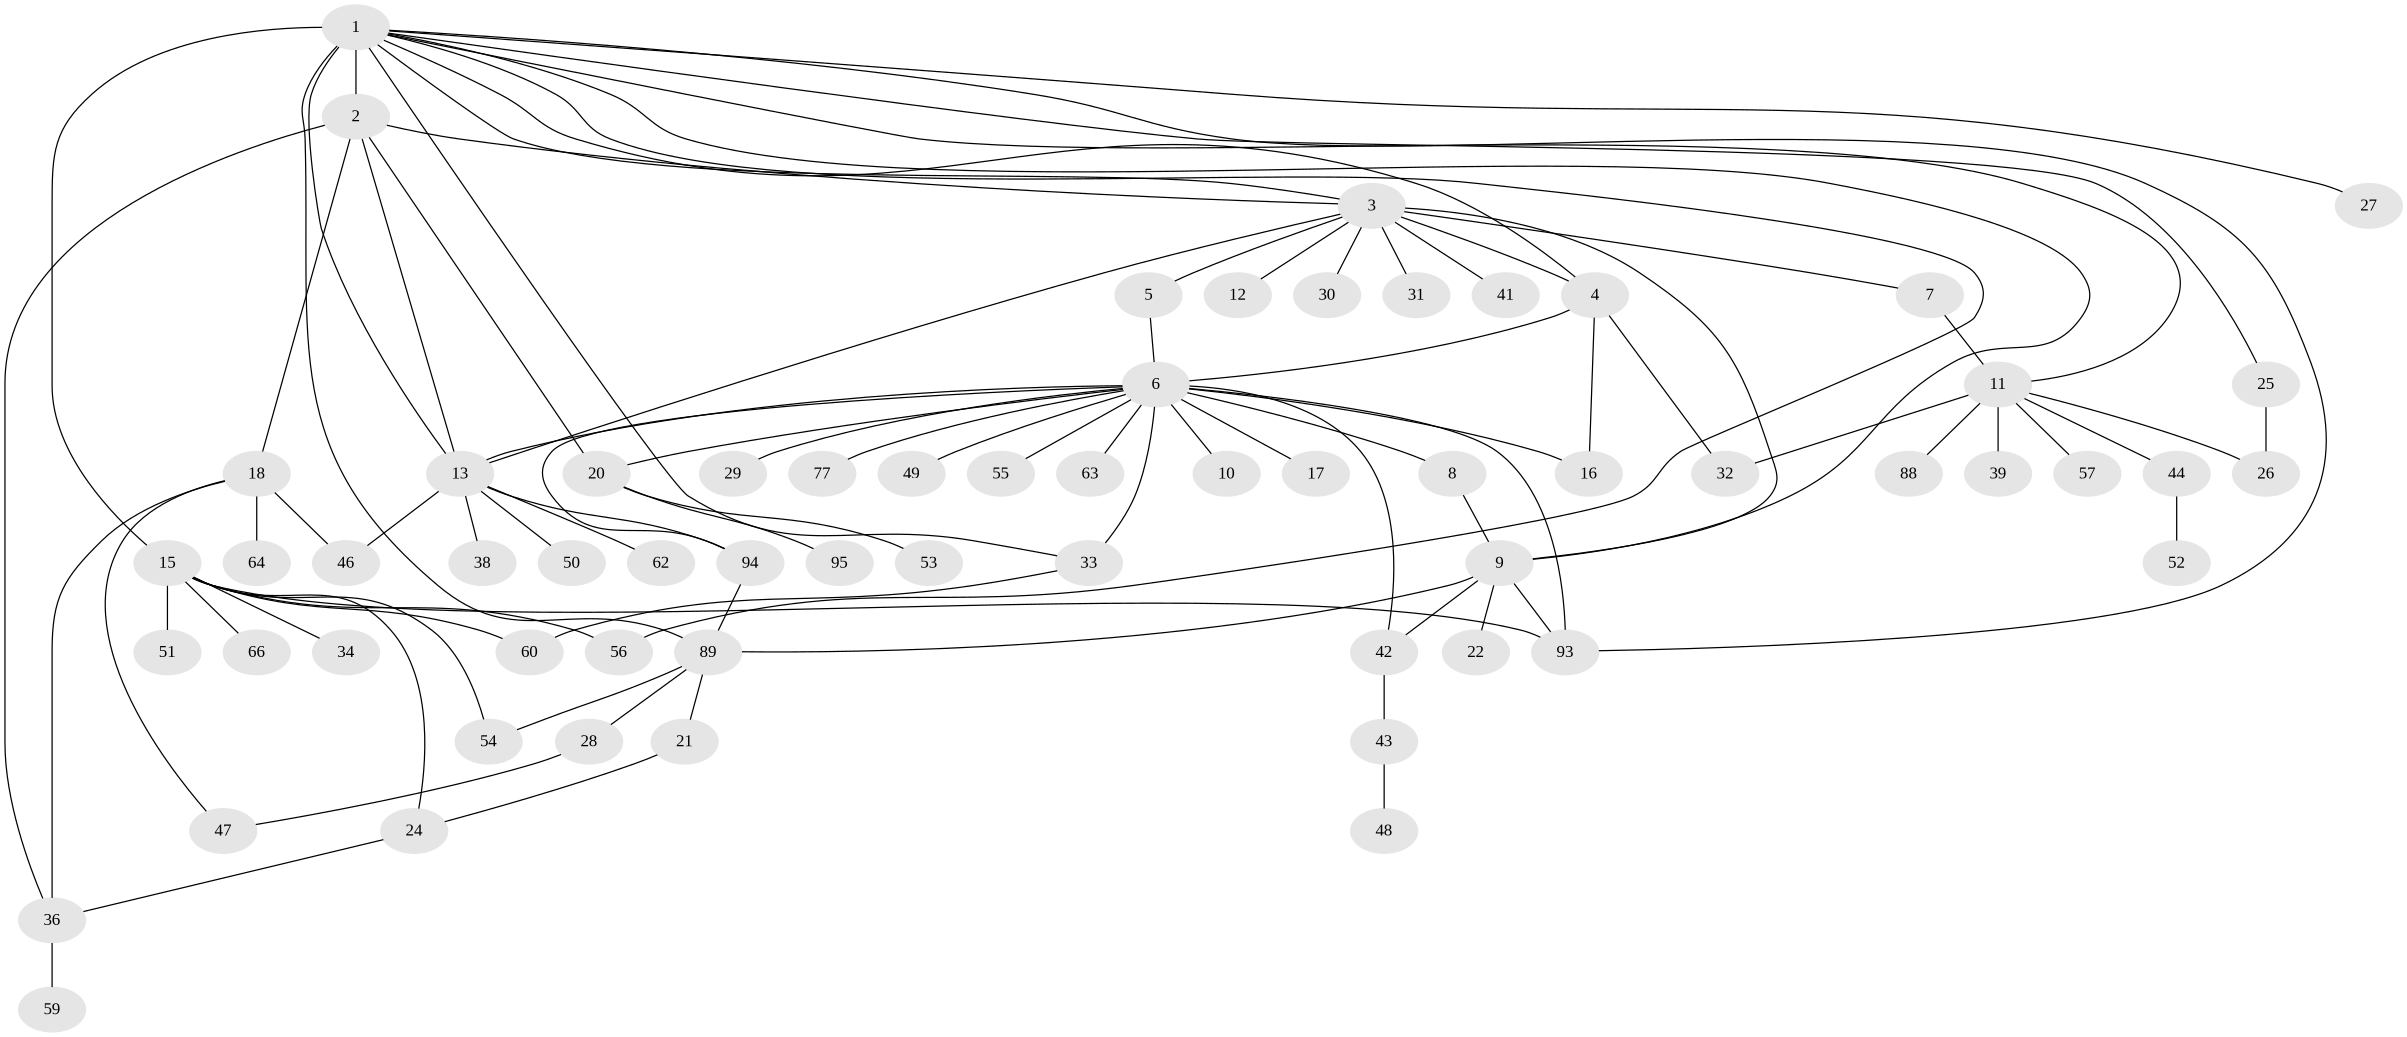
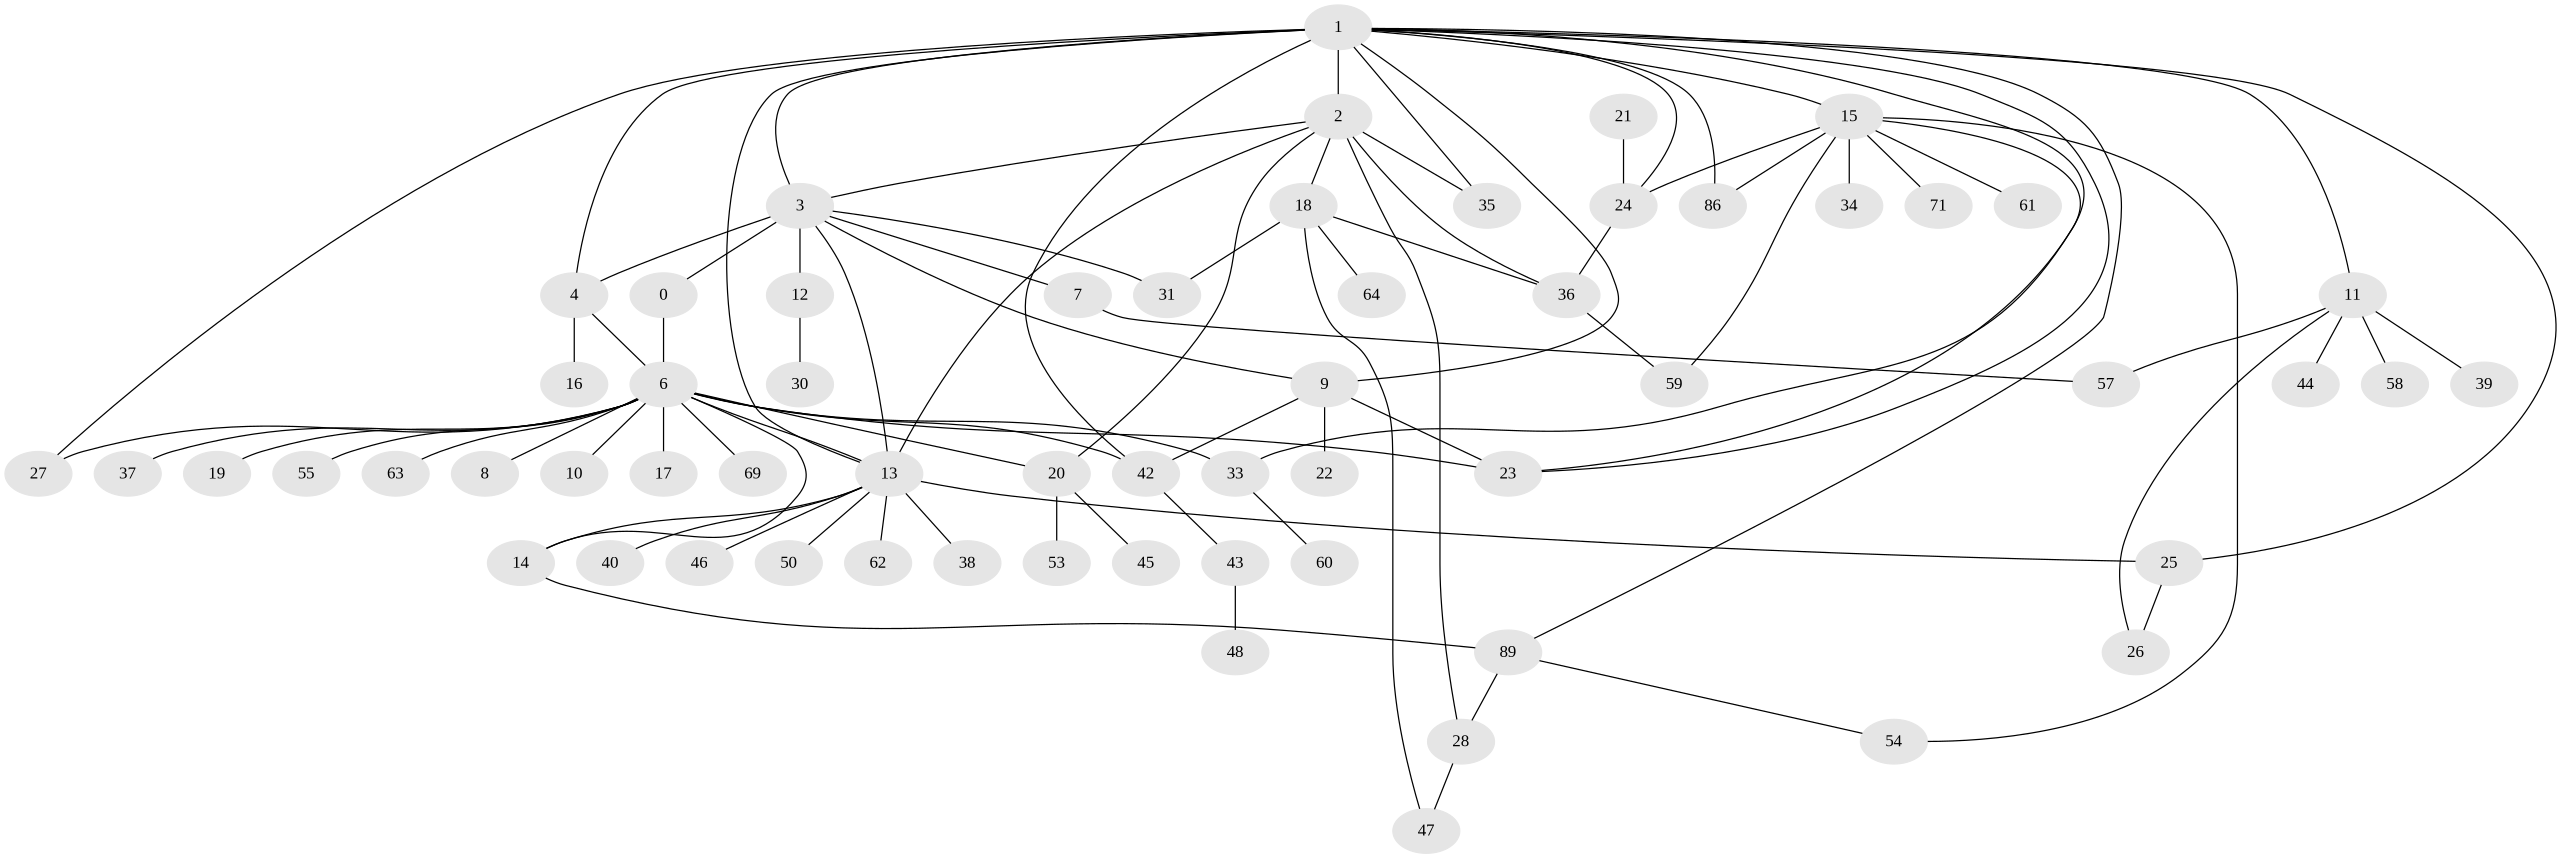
none -> (1653, 82)
none -> (1487, 206)
none -> (1074, 211)
(1349, 251) -> (800, 340)
(1148, 295) -> (664, 295)
(1506, 295) -> none
(1964, 340) -> (1587, 353)
(1377, 415) -> (249, 427)
none -> (1440, 419)
(733, 474) -> (753, 474)
(822, 474) -> (128, 474)
(912, 474) -> (217, 474)
(1725, 474) -> none
(1909, 474) -> (2395, 384)
(301, 518) -> (1244, 245)
(1476, 518) -> none
none -> (1527, 538)
none -> (610, 563)
(750, 563) -> (521, 563)
(840, 563) -> (1146, 563)
(2177, 563) -> none
(348, 609) -> (1767, 254)
(1110, 638) -> none
(167, 652) -> (1939, 206)
(257, 652) -> (2028, 206)
(619, 652) -> (1713, 206)
(1565, 652) -> (1508, 474)
(696, 697) -> none
